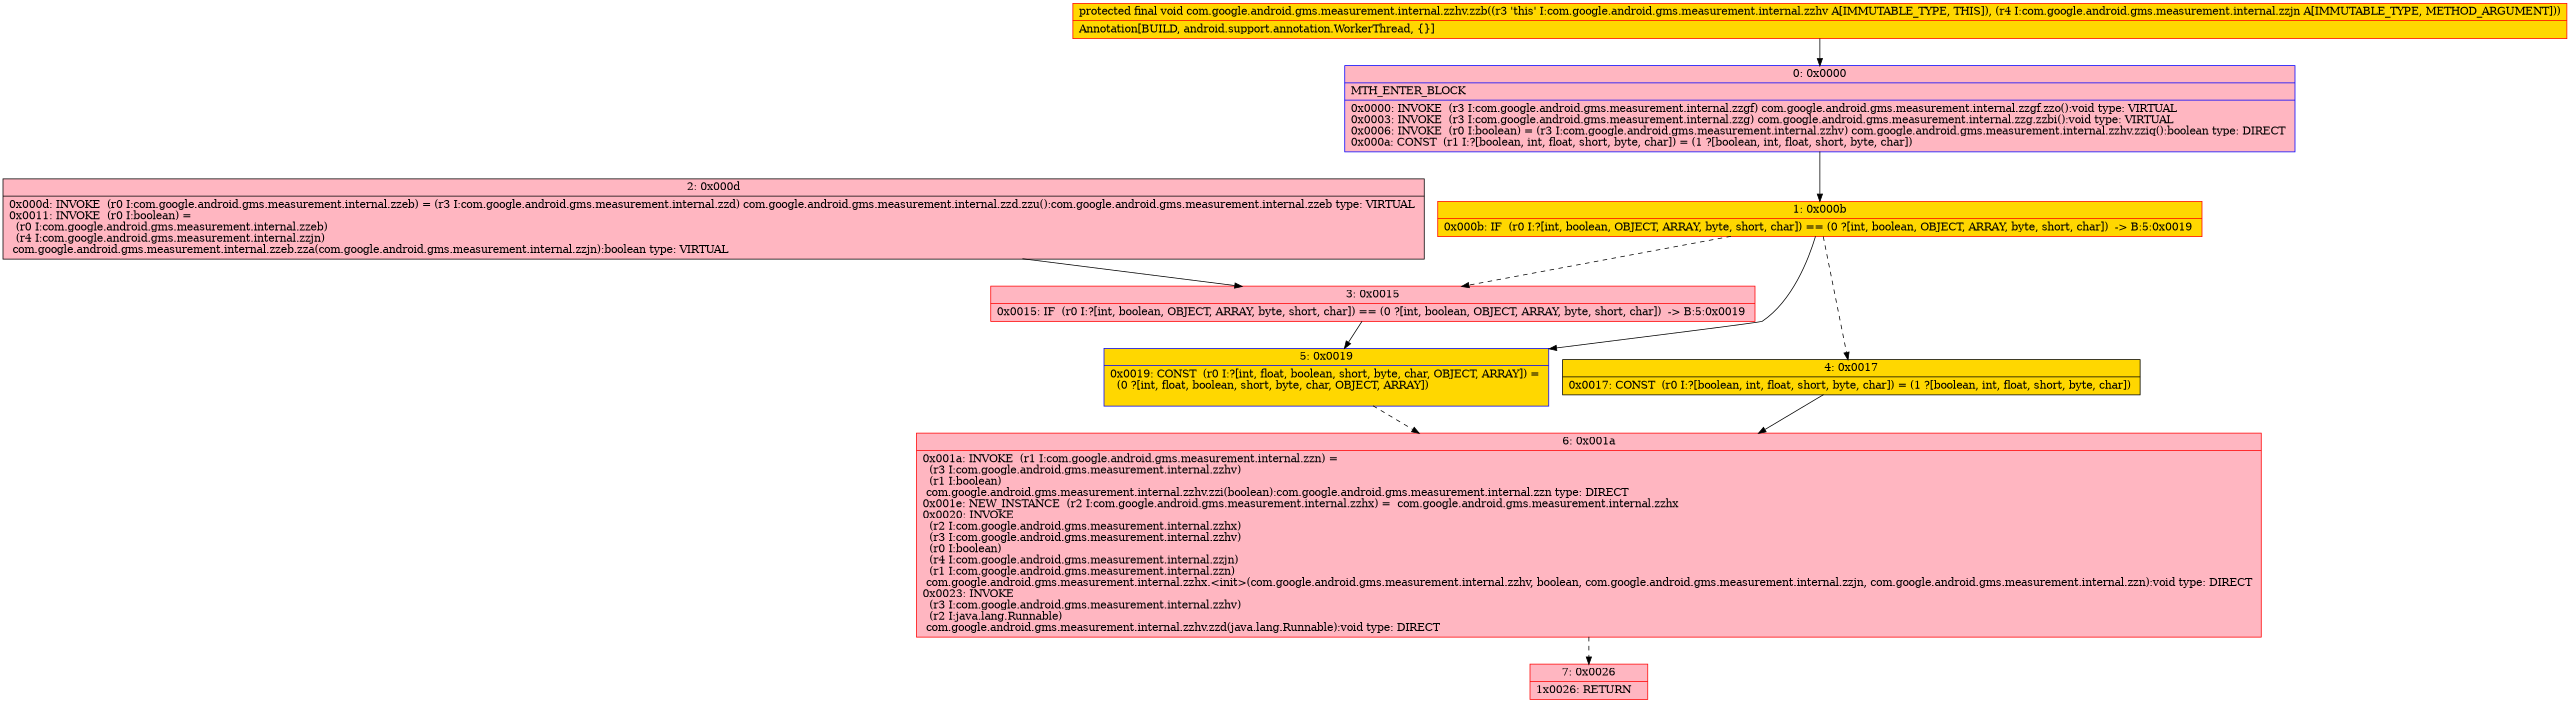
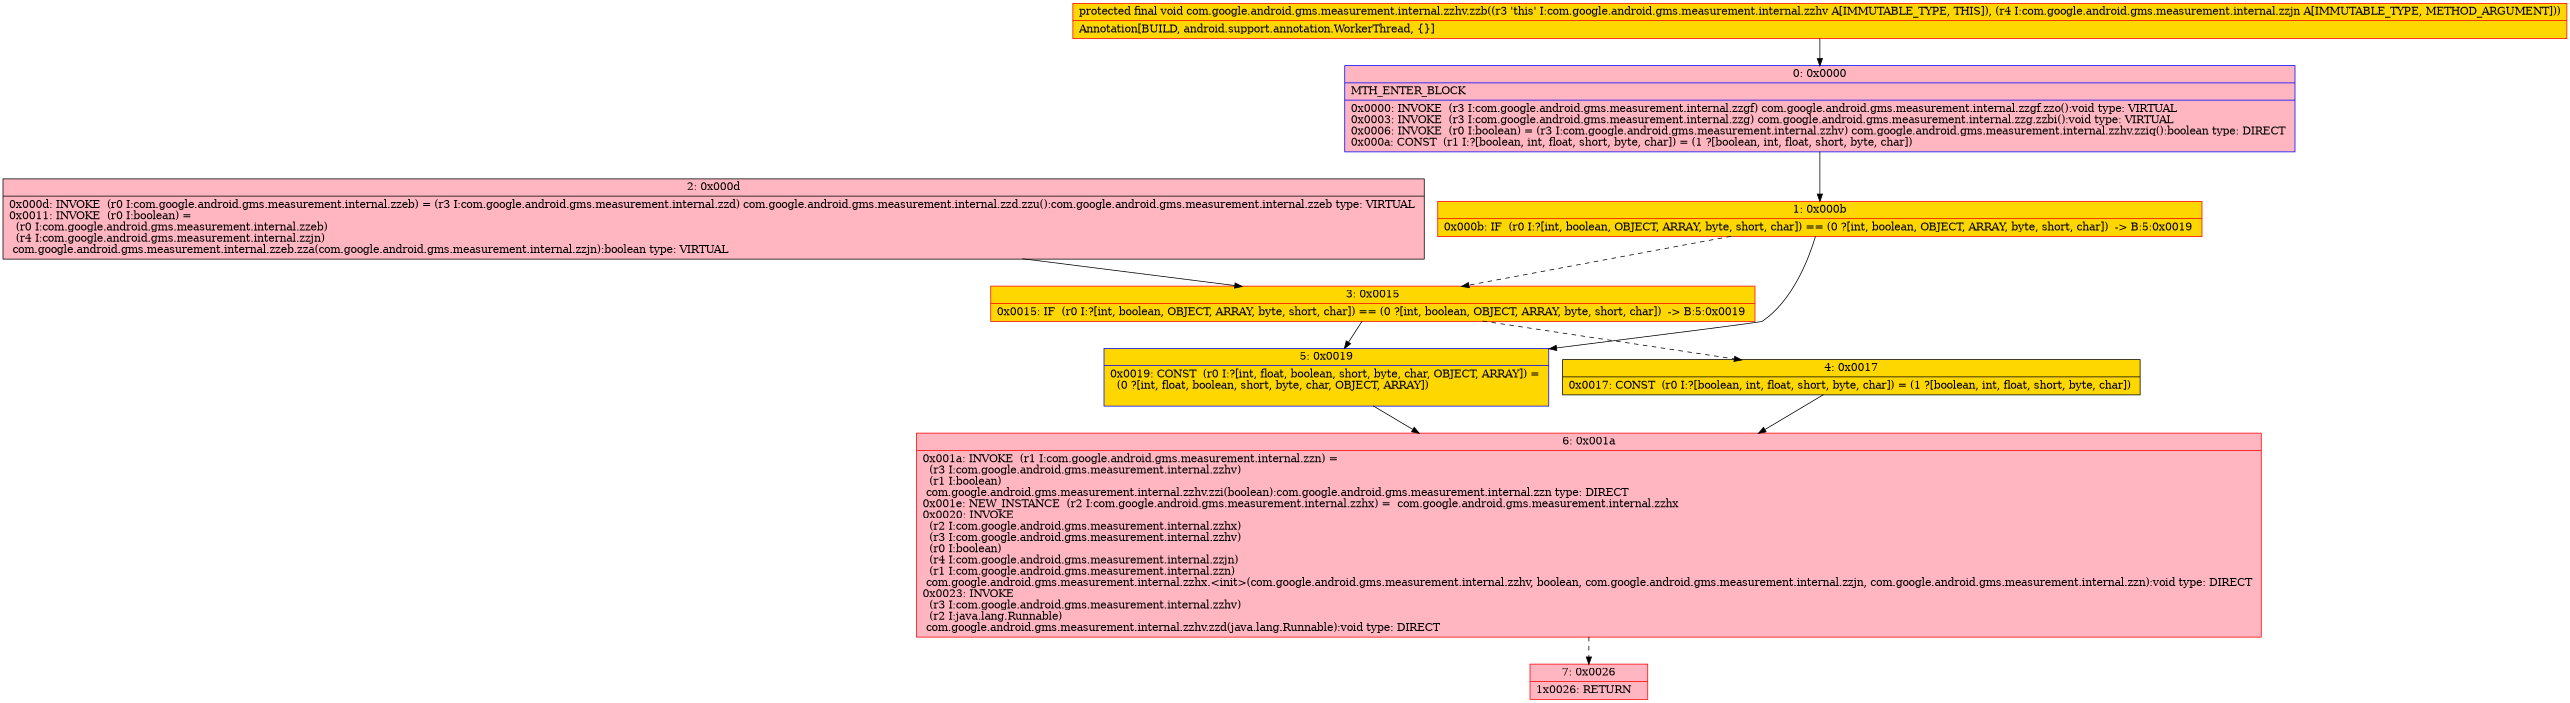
(1835, 294) -> (1596, 338)
(1373, 304) -> (1373, 304)
(1393, 418) -> (1393, 418)
